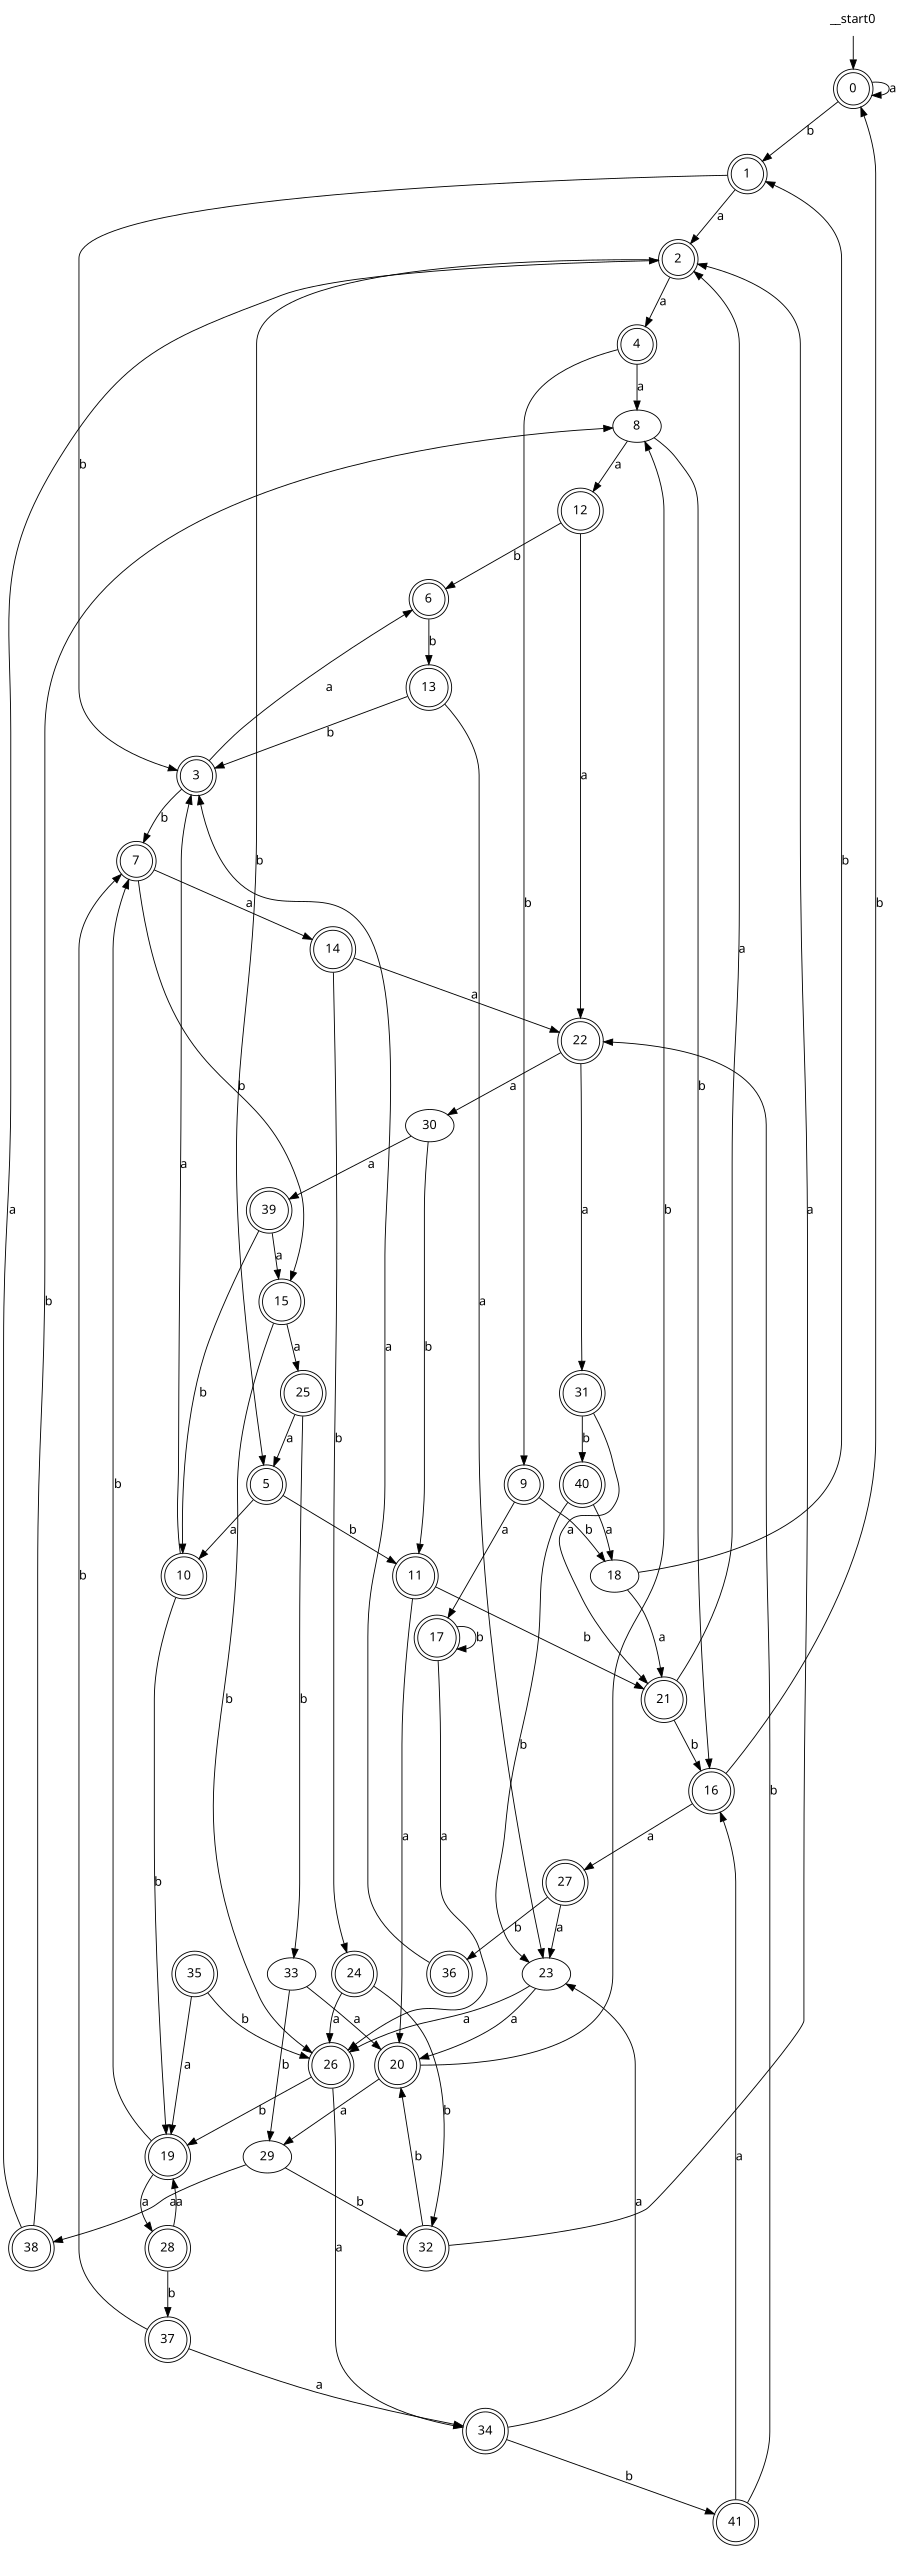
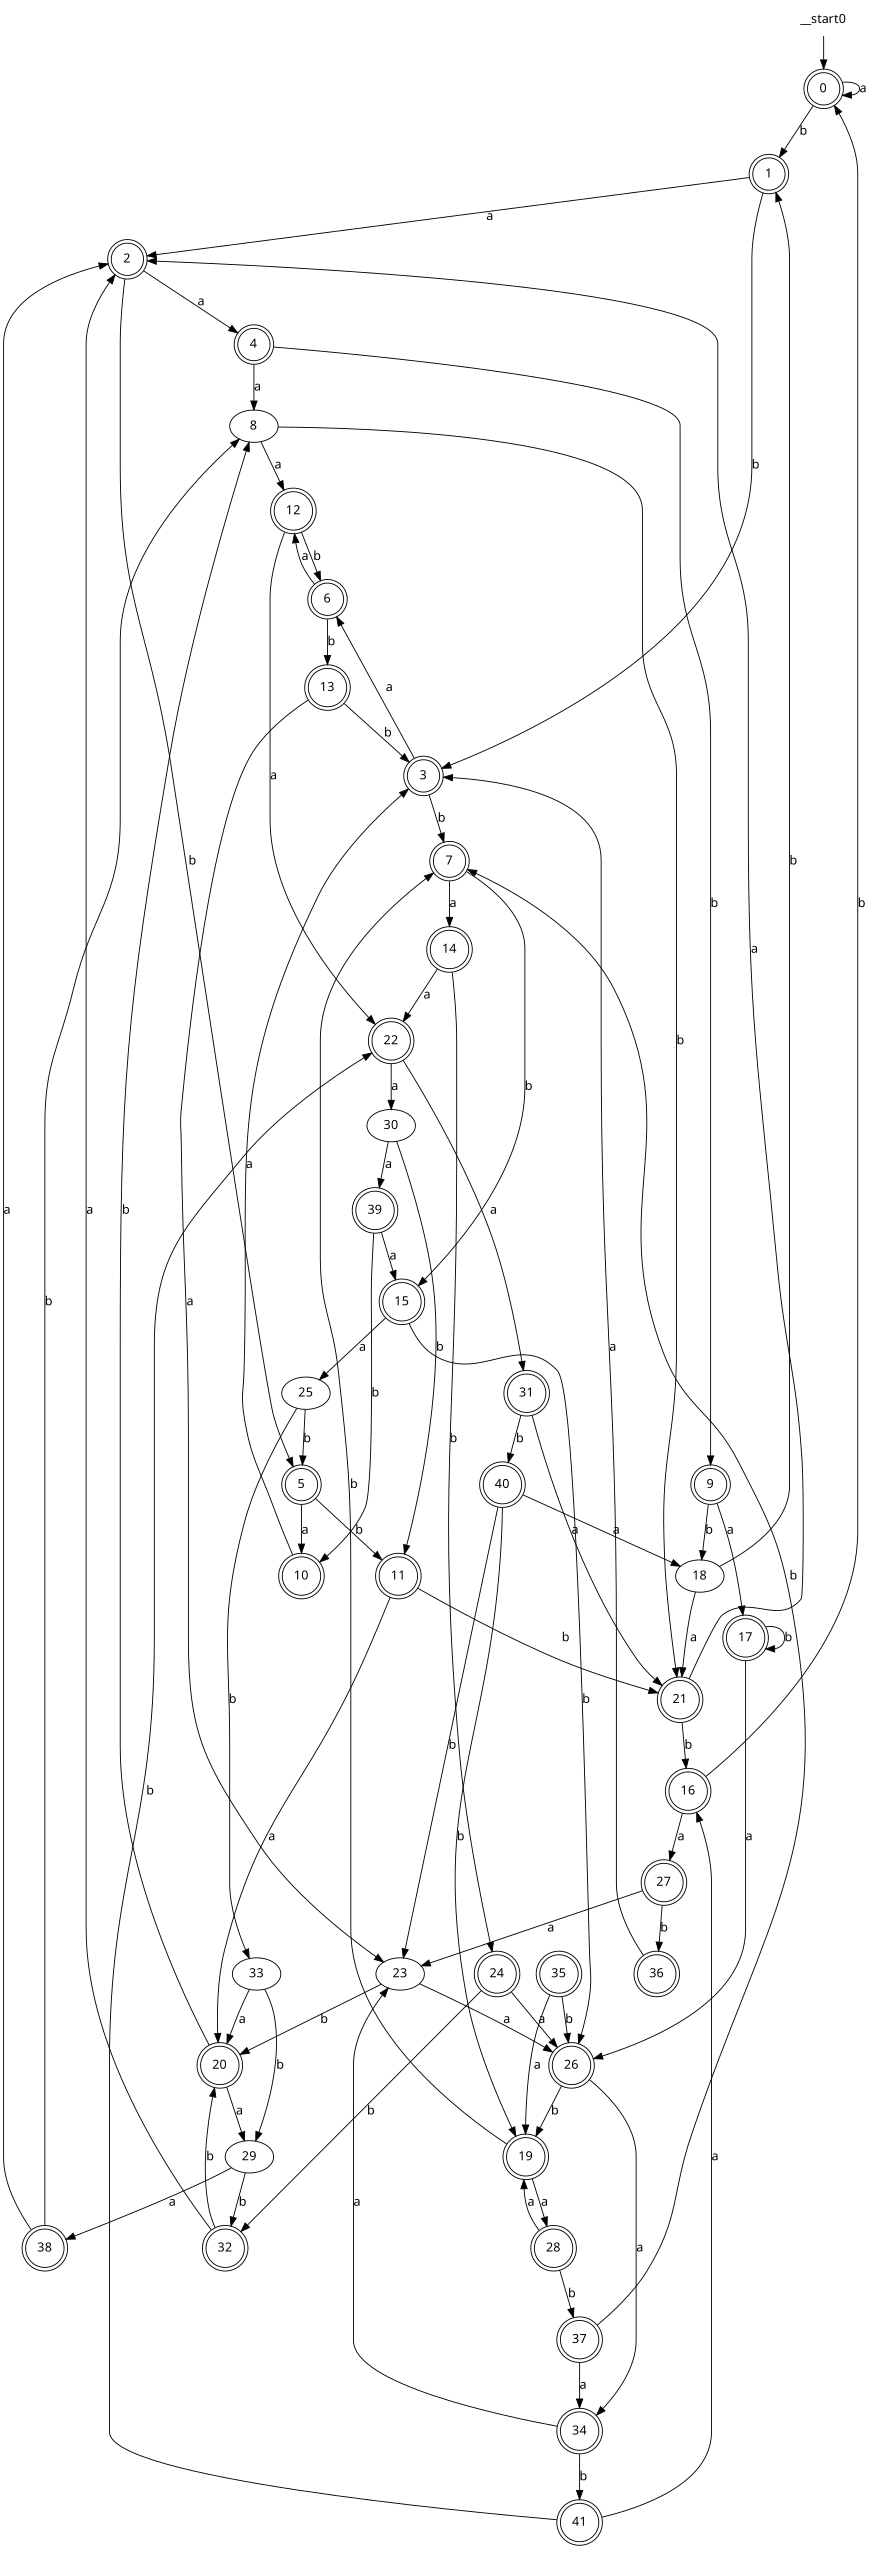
none -> (302, 565)
(698, 1091) -> (677, 892)
(303, 1393) -> (306, 1393)
(290, 1439) -> (307, 1439)
(155, 1860) -> (459, 1820)
(514, 2020) -> (324, 2020)
